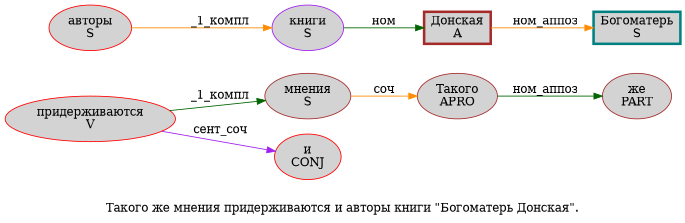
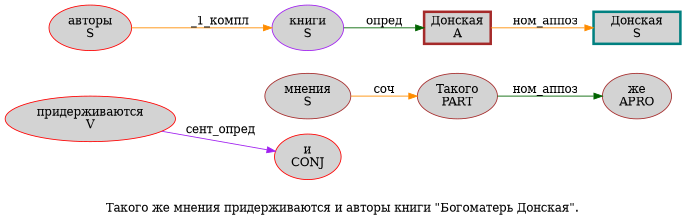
(384, 21) -> (384, 21)
(637, 28) -> (637, 28)
(457, 96) -> (457, 96)
(637, 96) -> (637, 96)
(213, 106) -> none
(220, 130) -> (220, 130)
